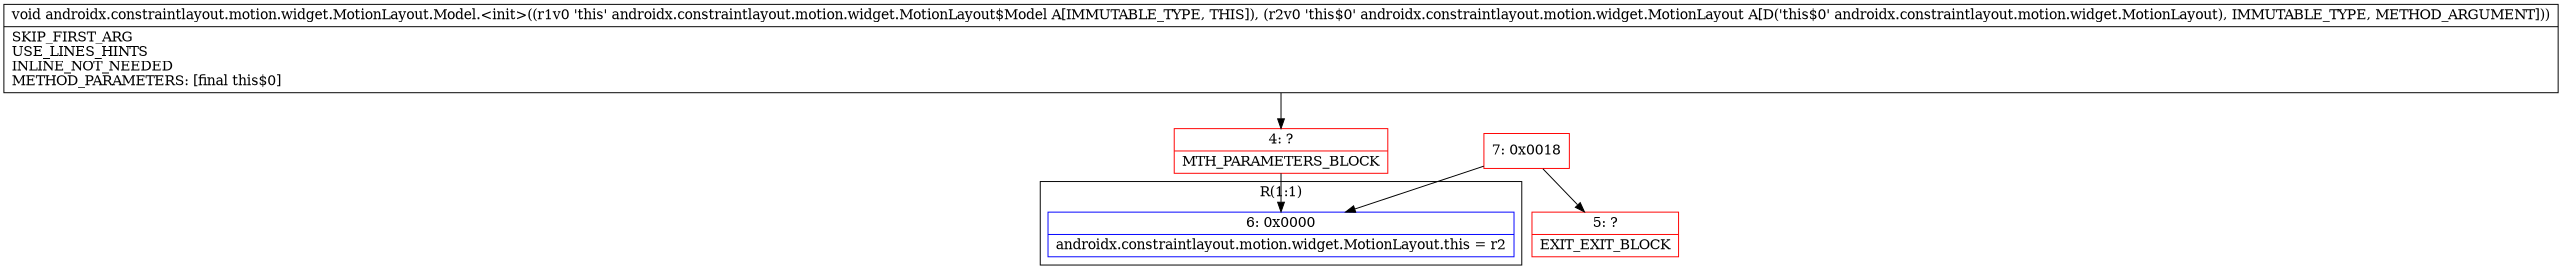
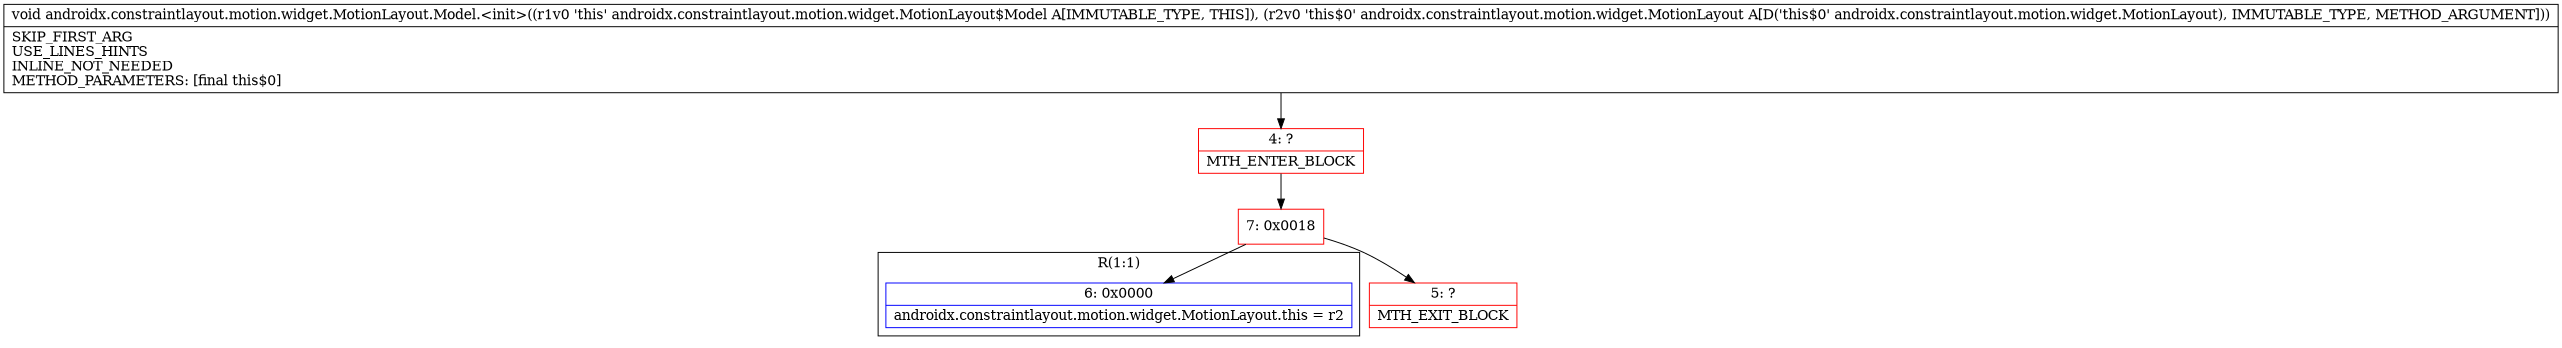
(1281, 162) -> (1281, 162)
(1281, 188) -> (1281, 186)
(1605, 245) -> (1443, 316)
